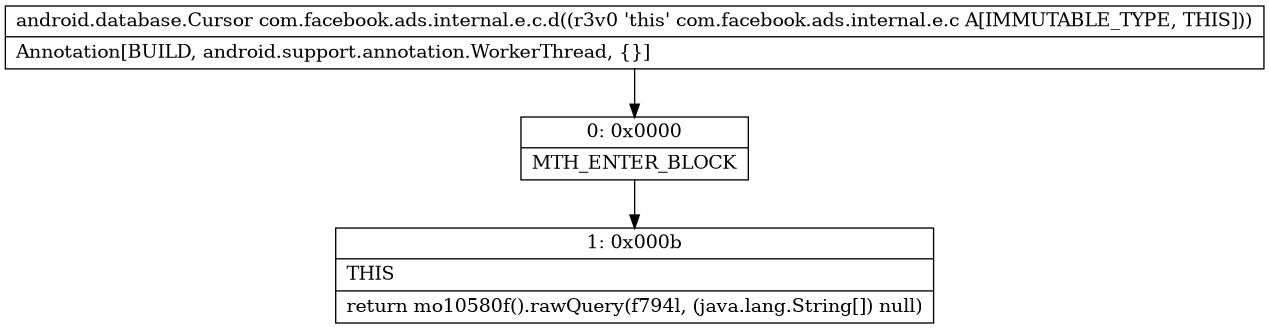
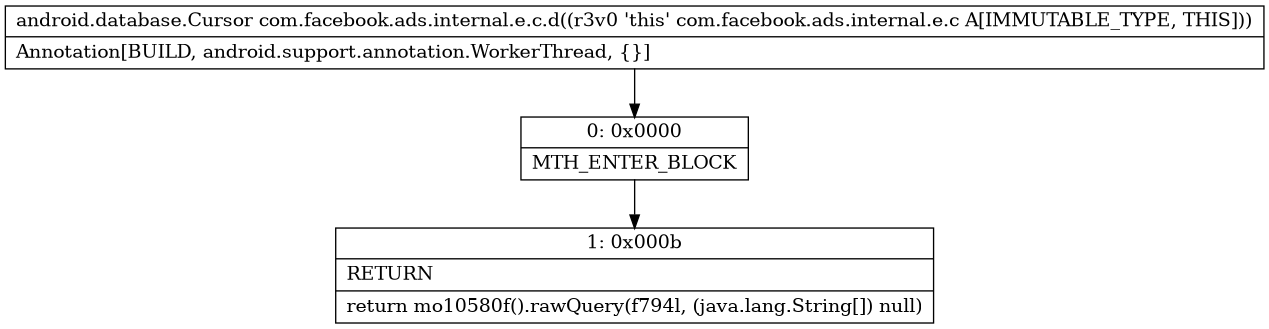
(371, 274) -> (390, 274)
